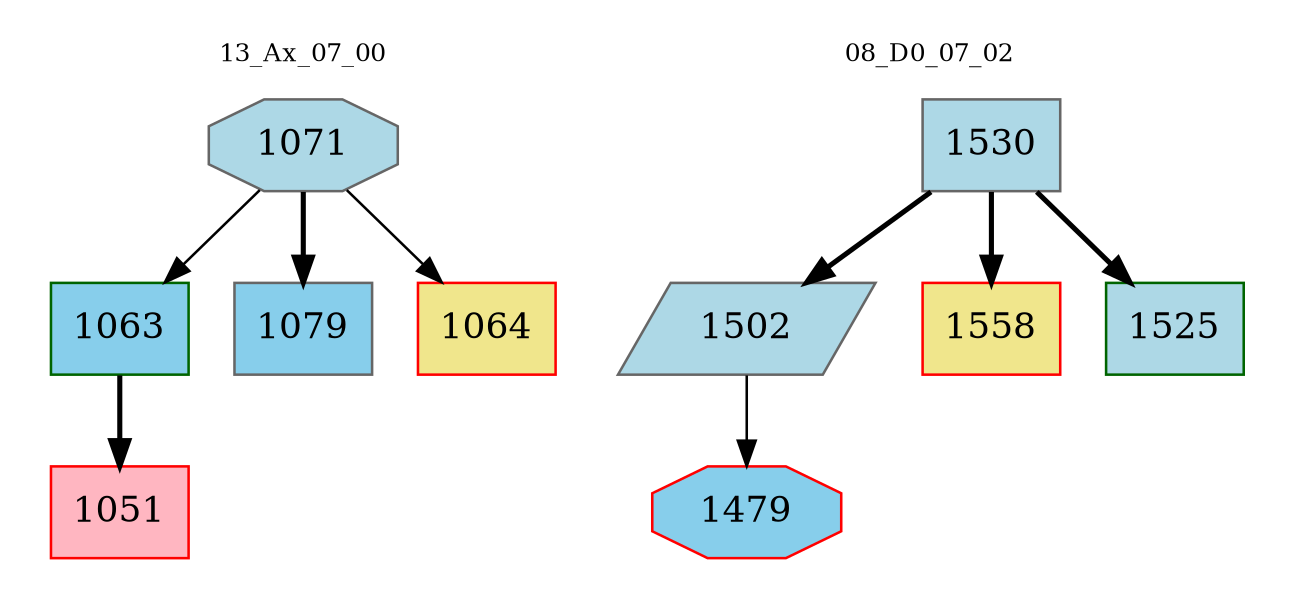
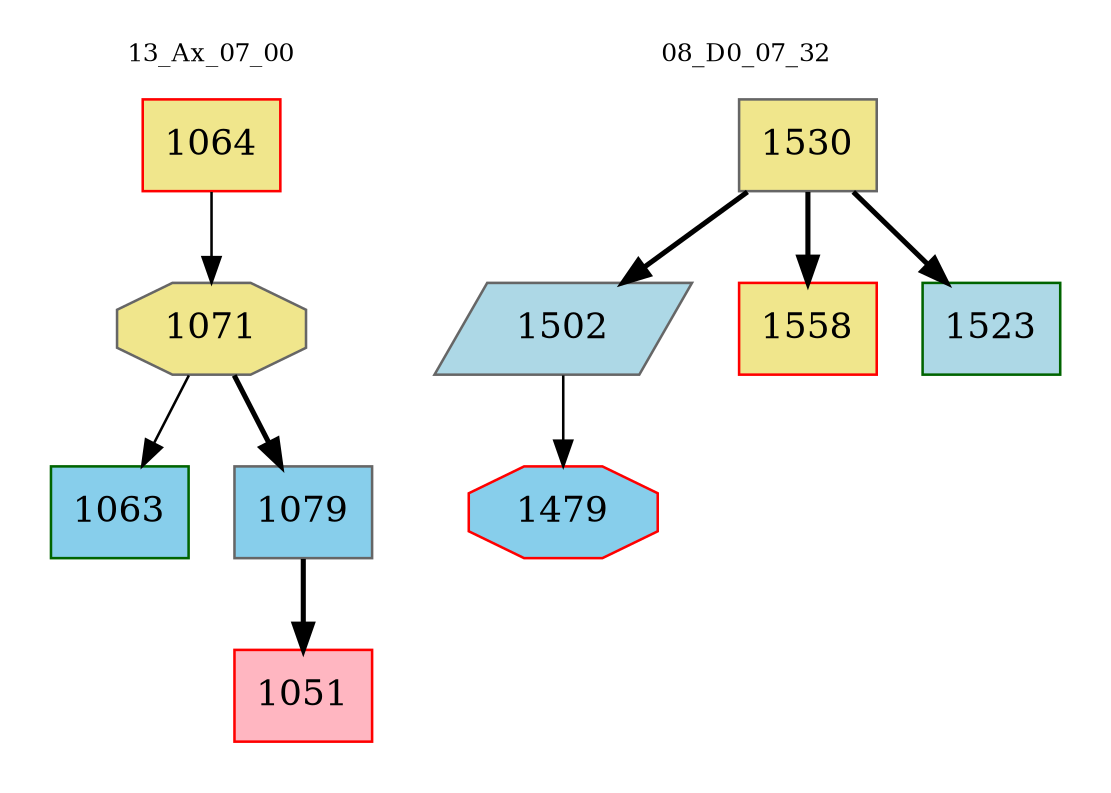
(930, 55) -> (747, 55)
(303, 145) -> (212, 329)
(991, 145) -> (808, 145)
(385, 227) -> (212, 225)
(1175, 329) -> (991, 329)
(120, 408) -> (303, 592)
